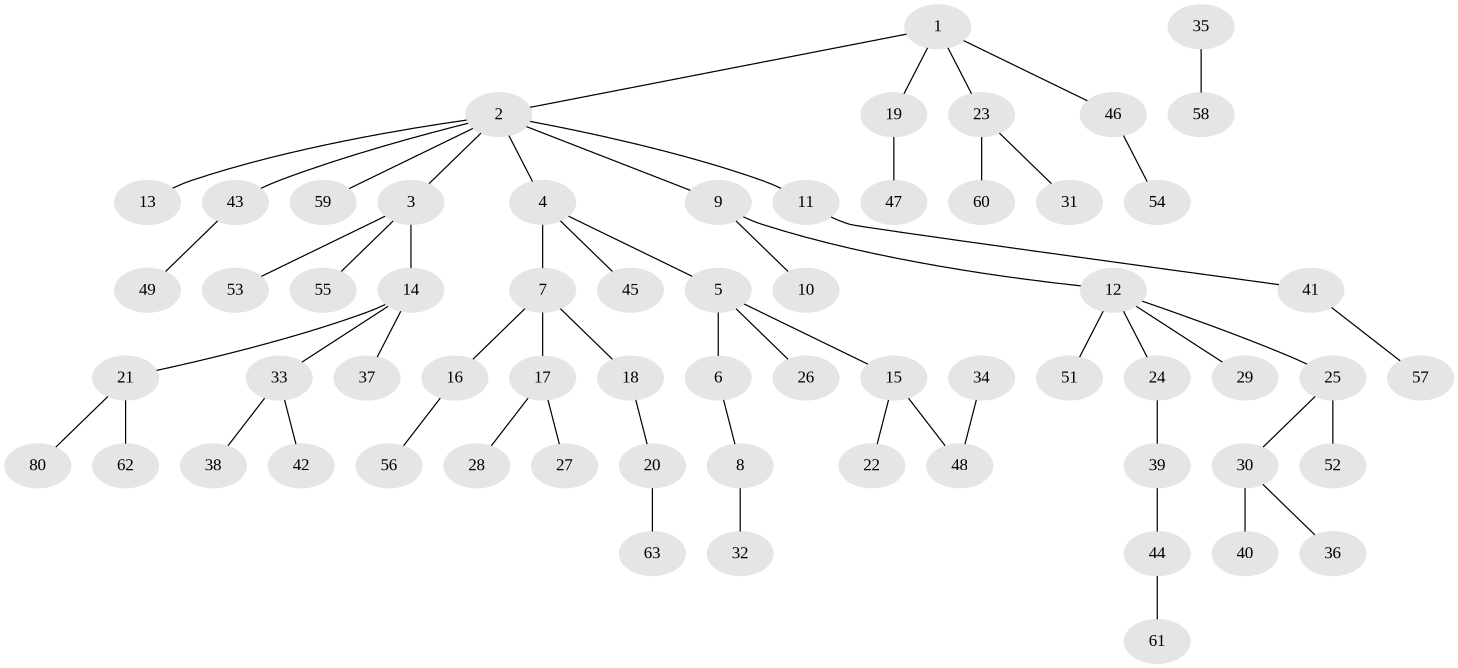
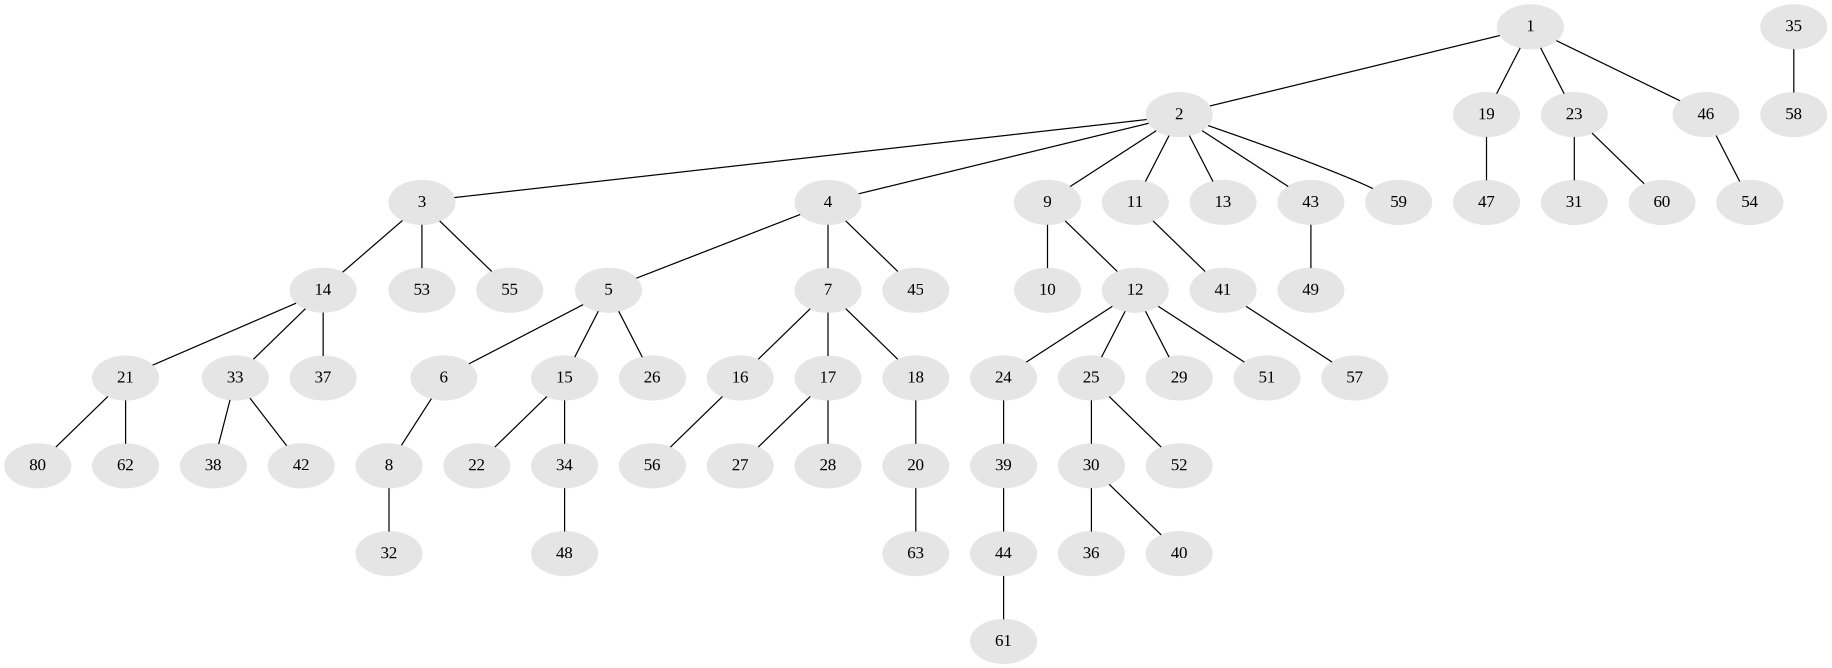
(927, 422) -> (565, 422)
